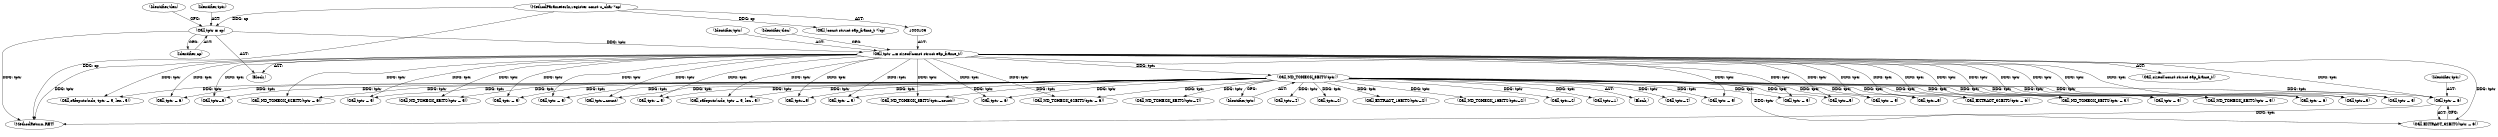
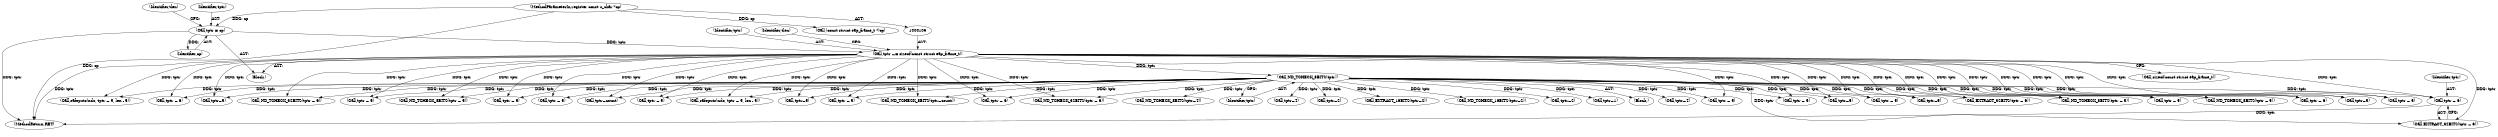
(194, 42) -> (194, 42)
(2141, 66) -> (2141, 66)
